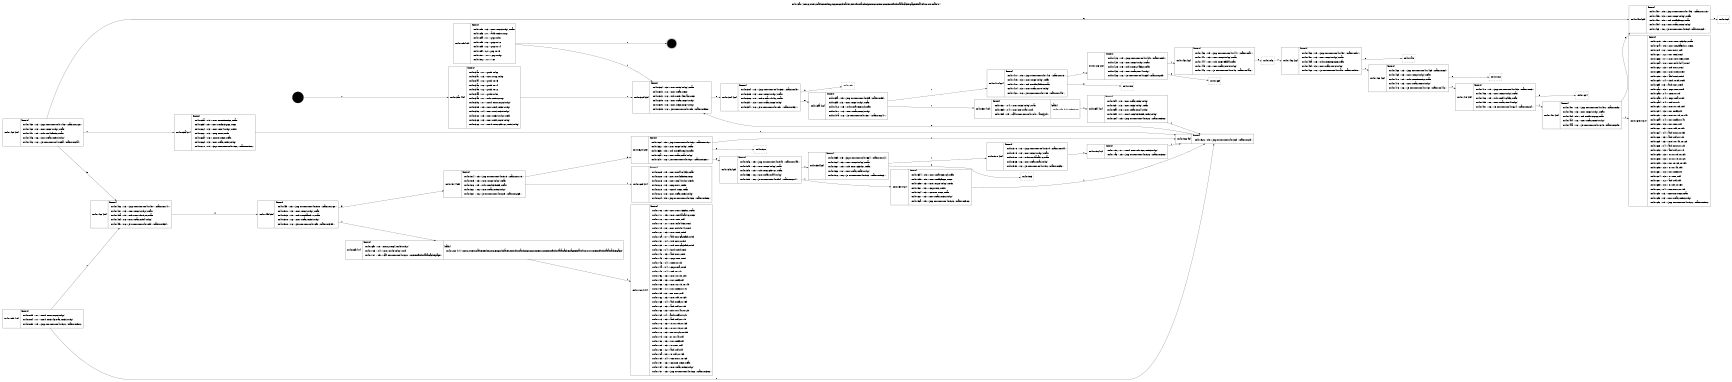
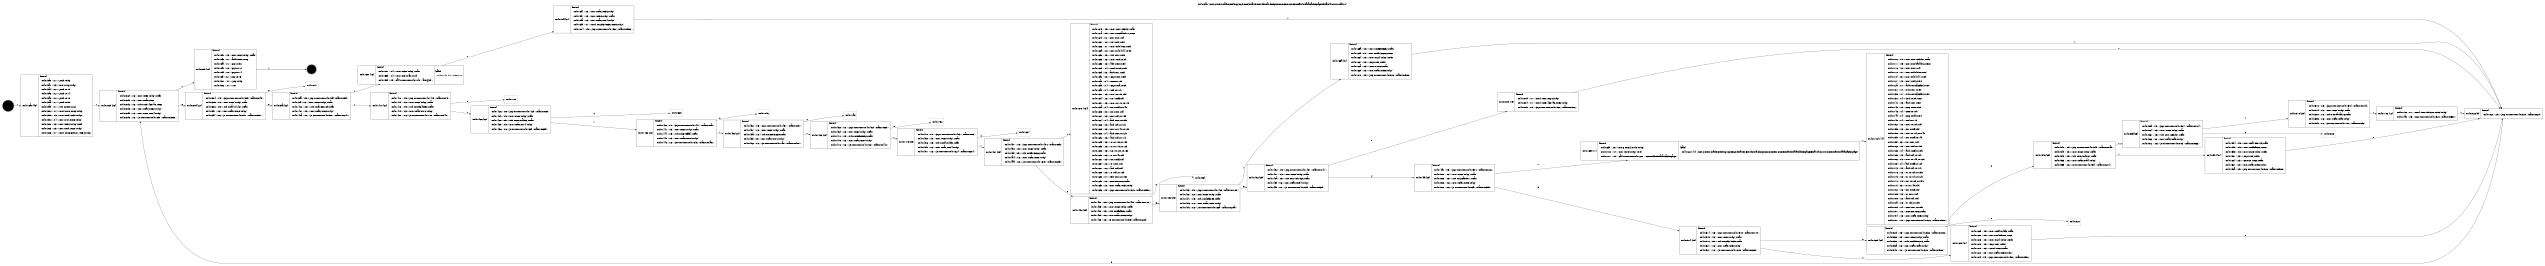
(810, 19) -> (1155, 204)
(586, 54) -> (185, 87)
(1277, 61) -> (719, 133)
(943, 139) -> (2302, 236)
(85, 269) -> (1417, 139)
